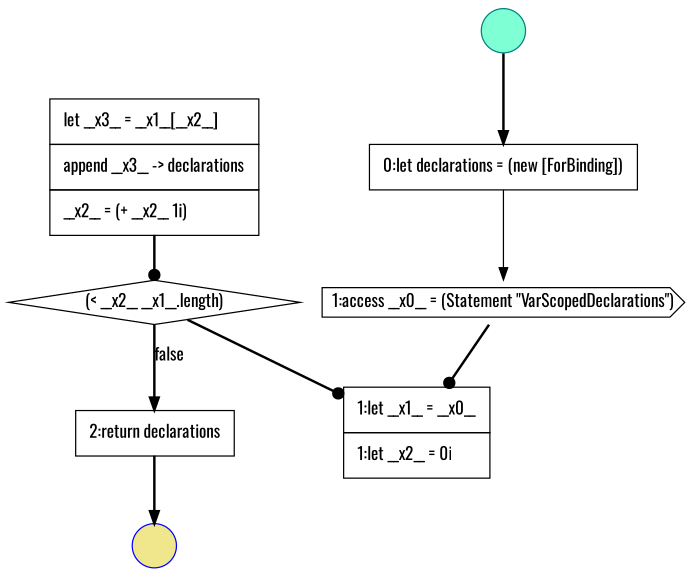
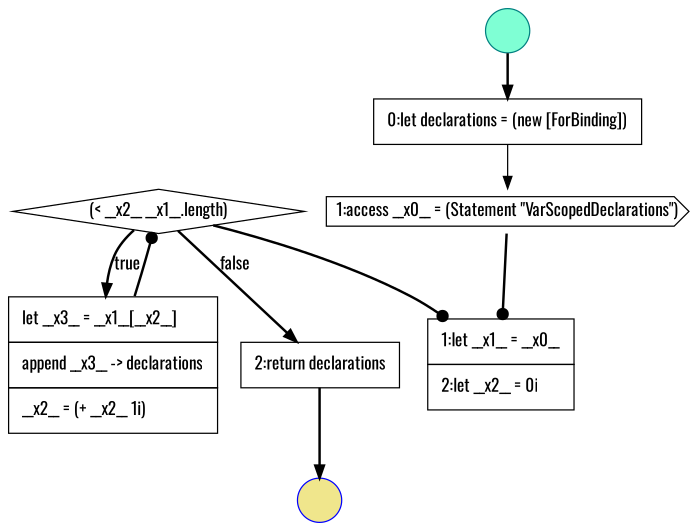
none -> (115, 254)
(405, 455) -> (490, 387)
